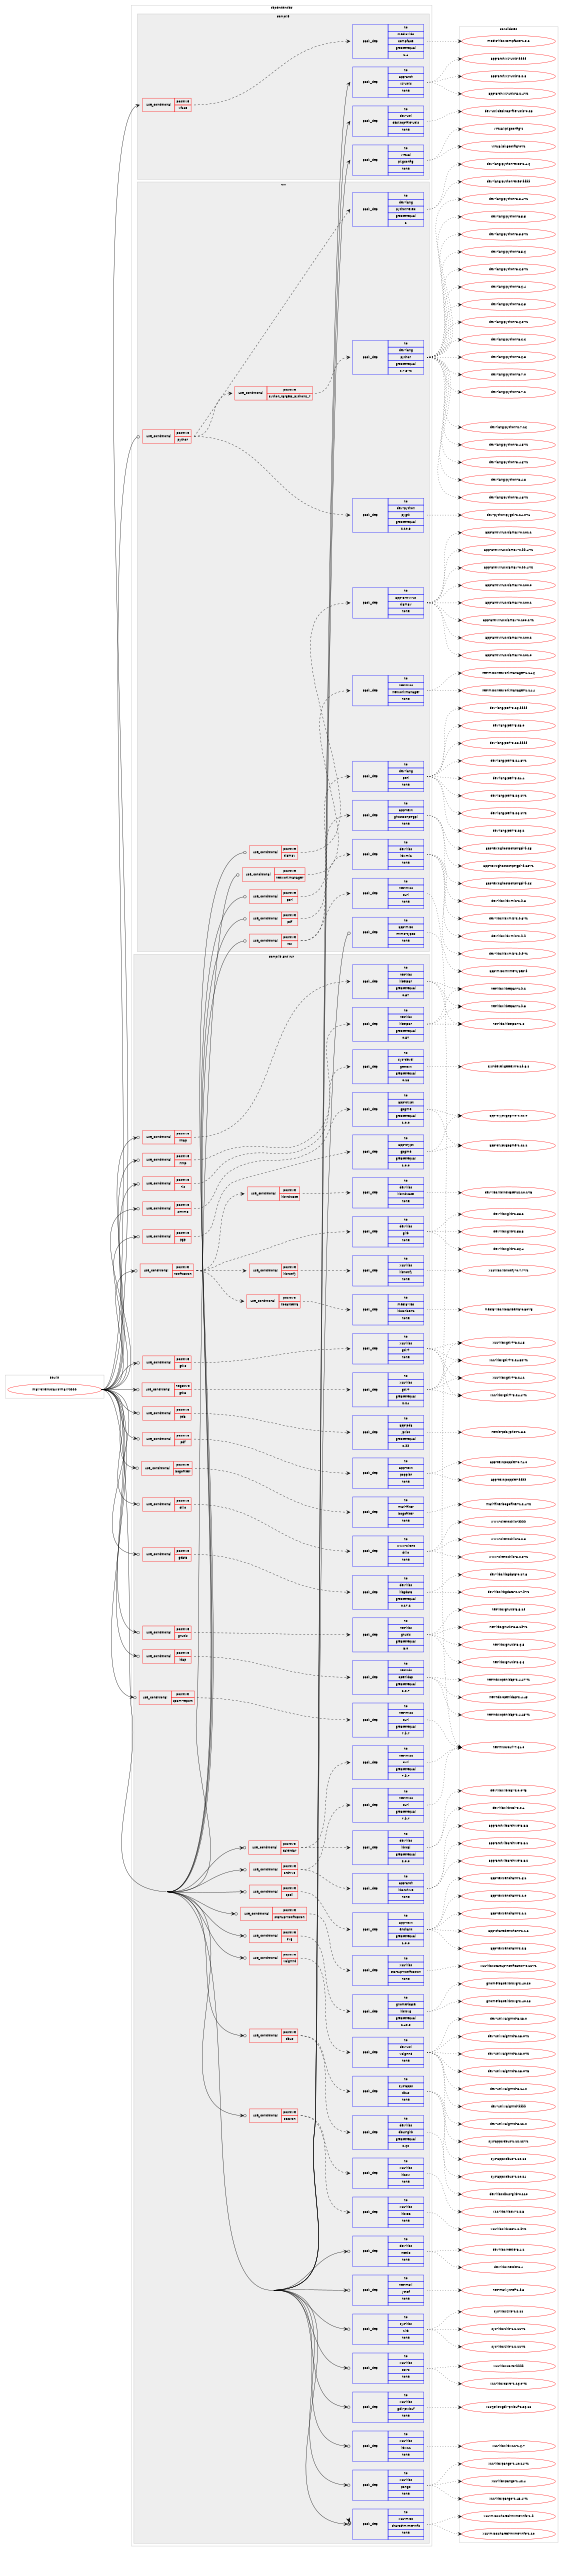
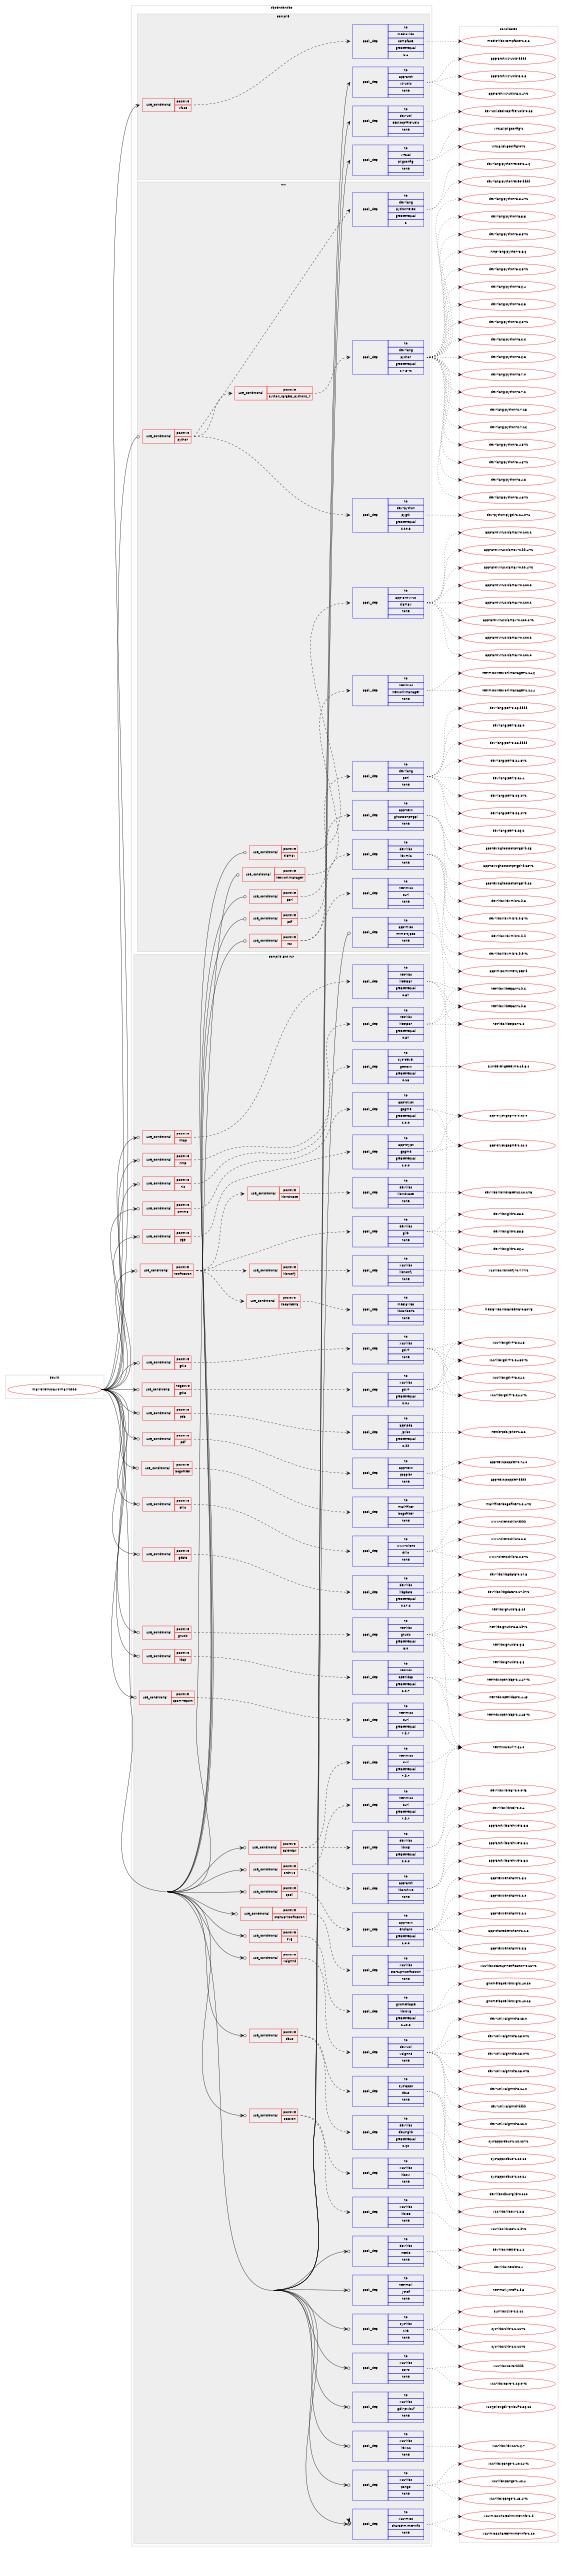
(509, 252) -> (509, 252)
none -> (509, 410)
